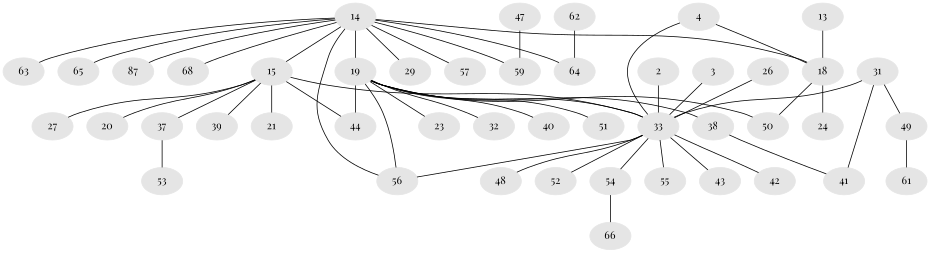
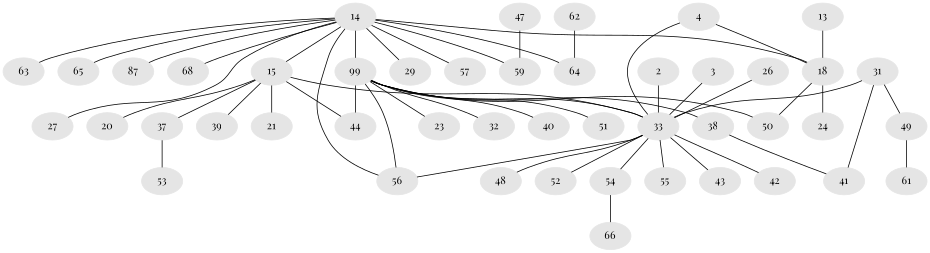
(355, 72) -> (355, 72)
(162, 98) -> (210, 88)
